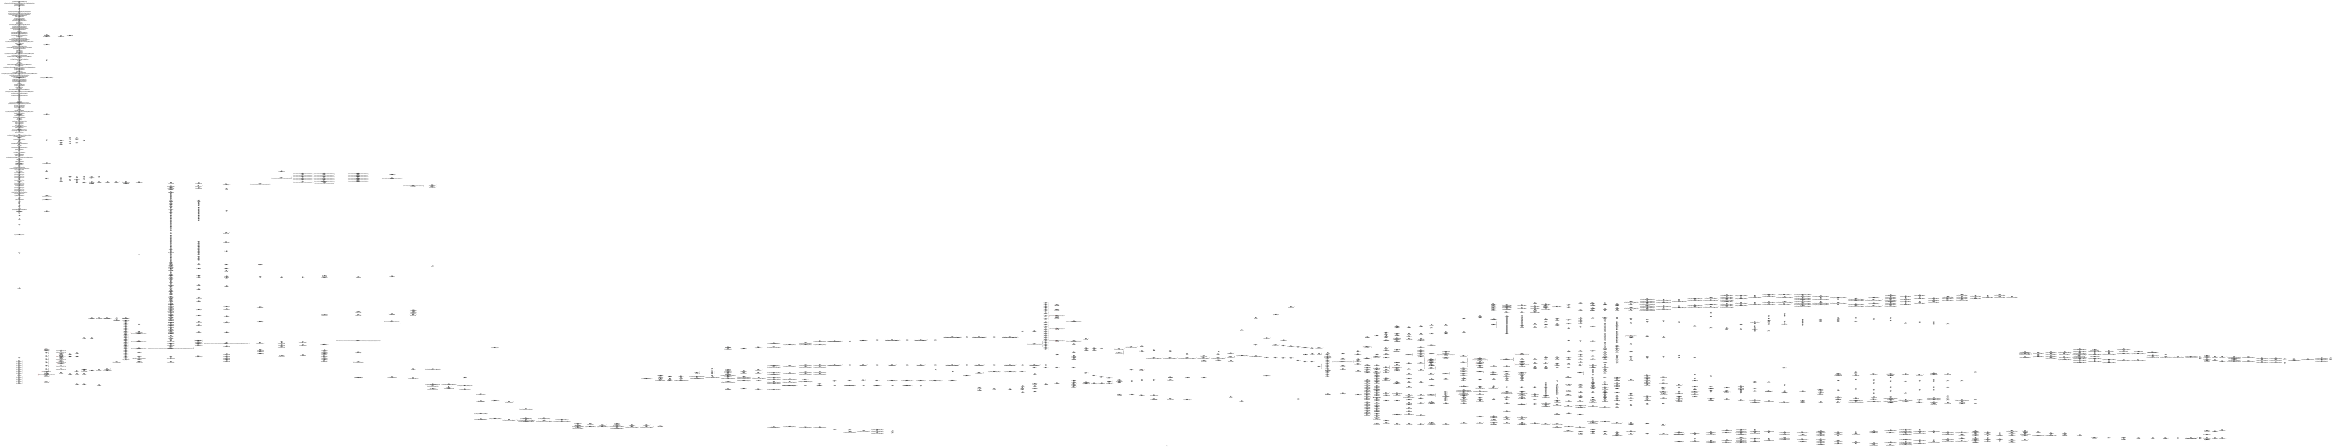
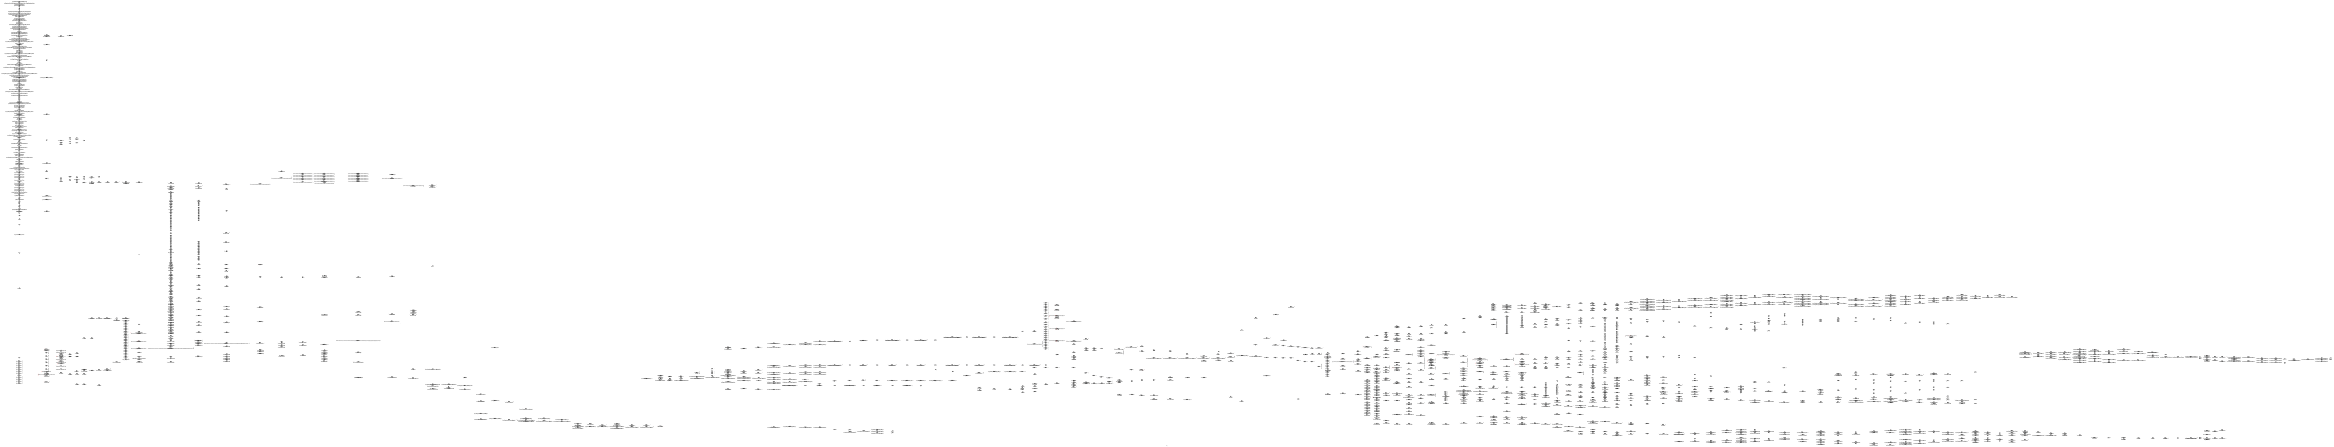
none -> (19, 133)
(1421, 424) -> none
